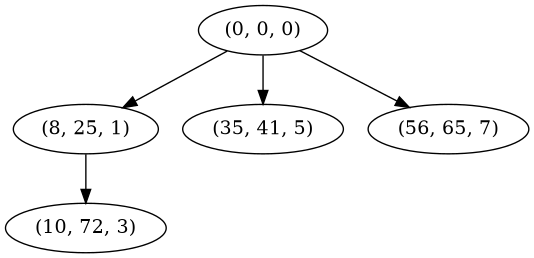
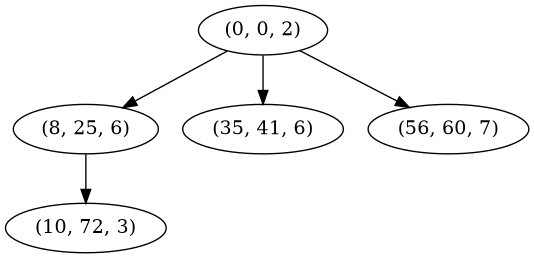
(263, 30) -> (263, 30)
(86, 129) -> (86, 129)
(263, 129) -> (263, 129)
(448, 129) -> (448, 129)
